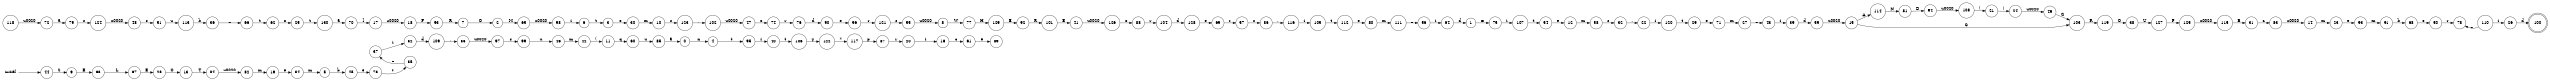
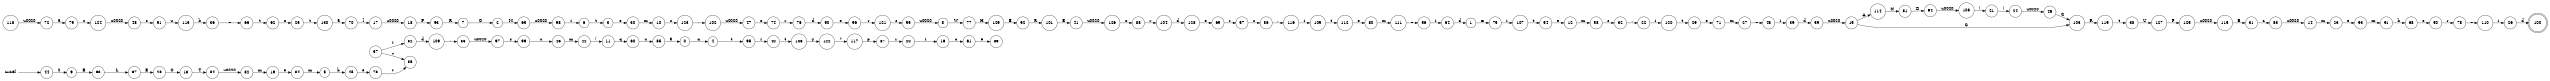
(2119, 21) -> (2119, 21)
(2473, 28) -> (2470, 23)
(392, 63) -> (392, 56)
